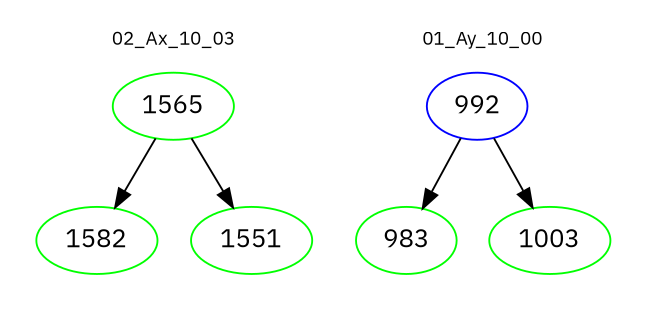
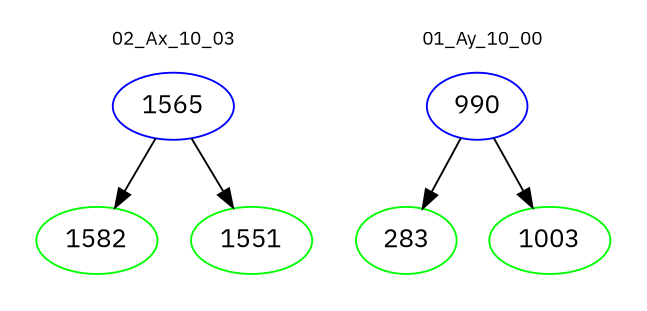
(173, 106) -> (173, 106)
(477, 106) -> (477, 106)
(406, 240) -> (406, 240)
